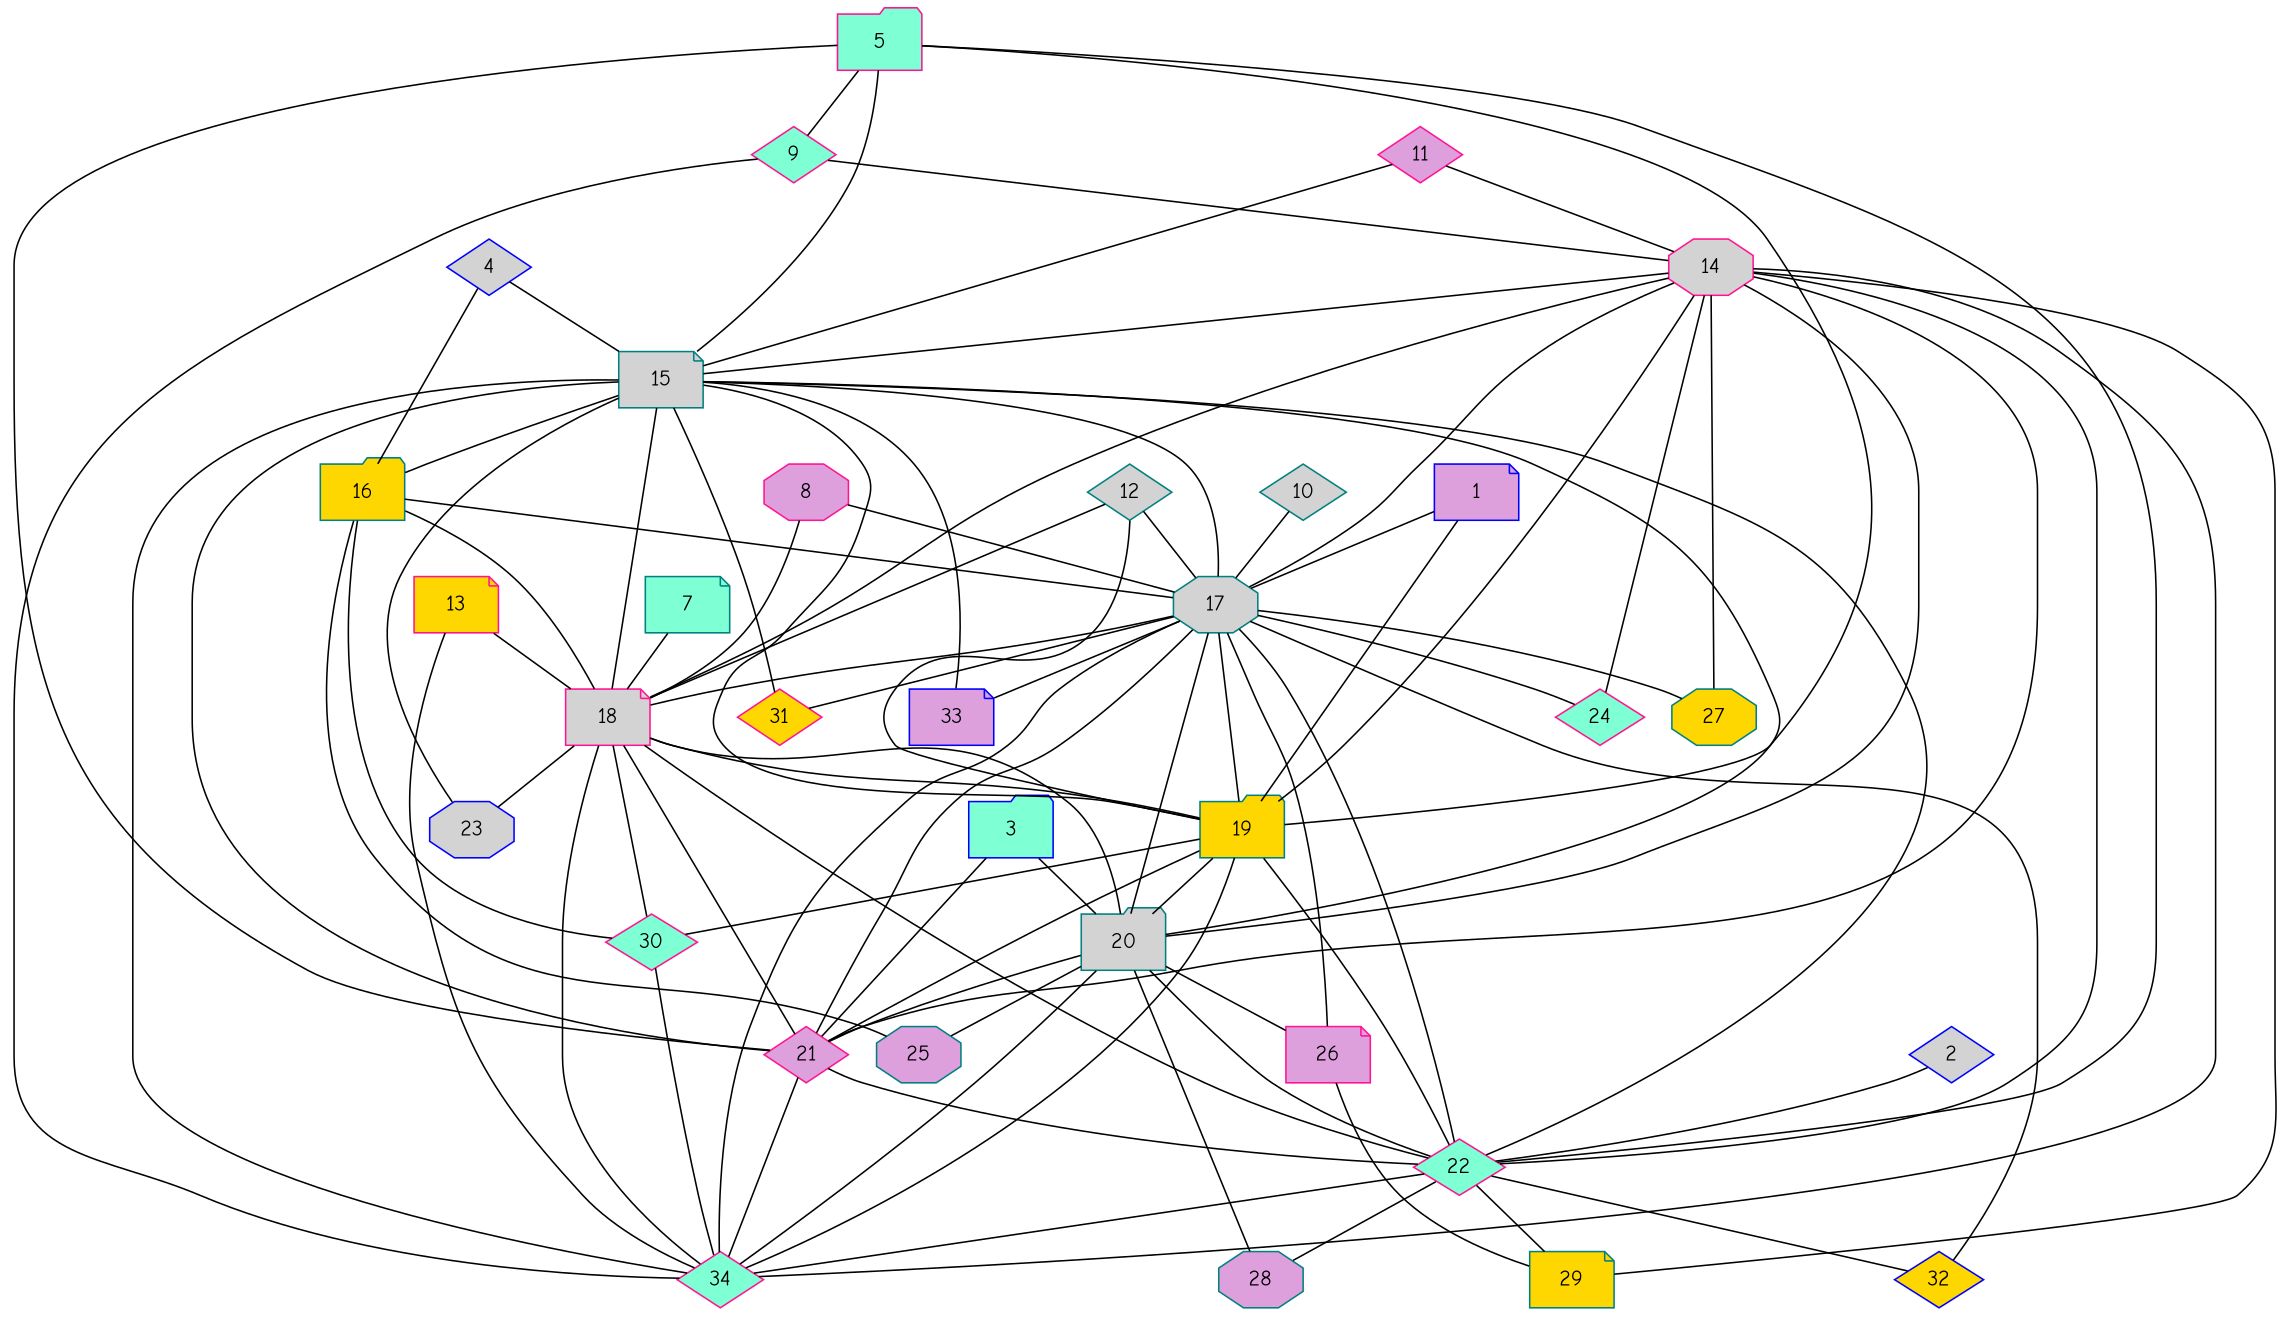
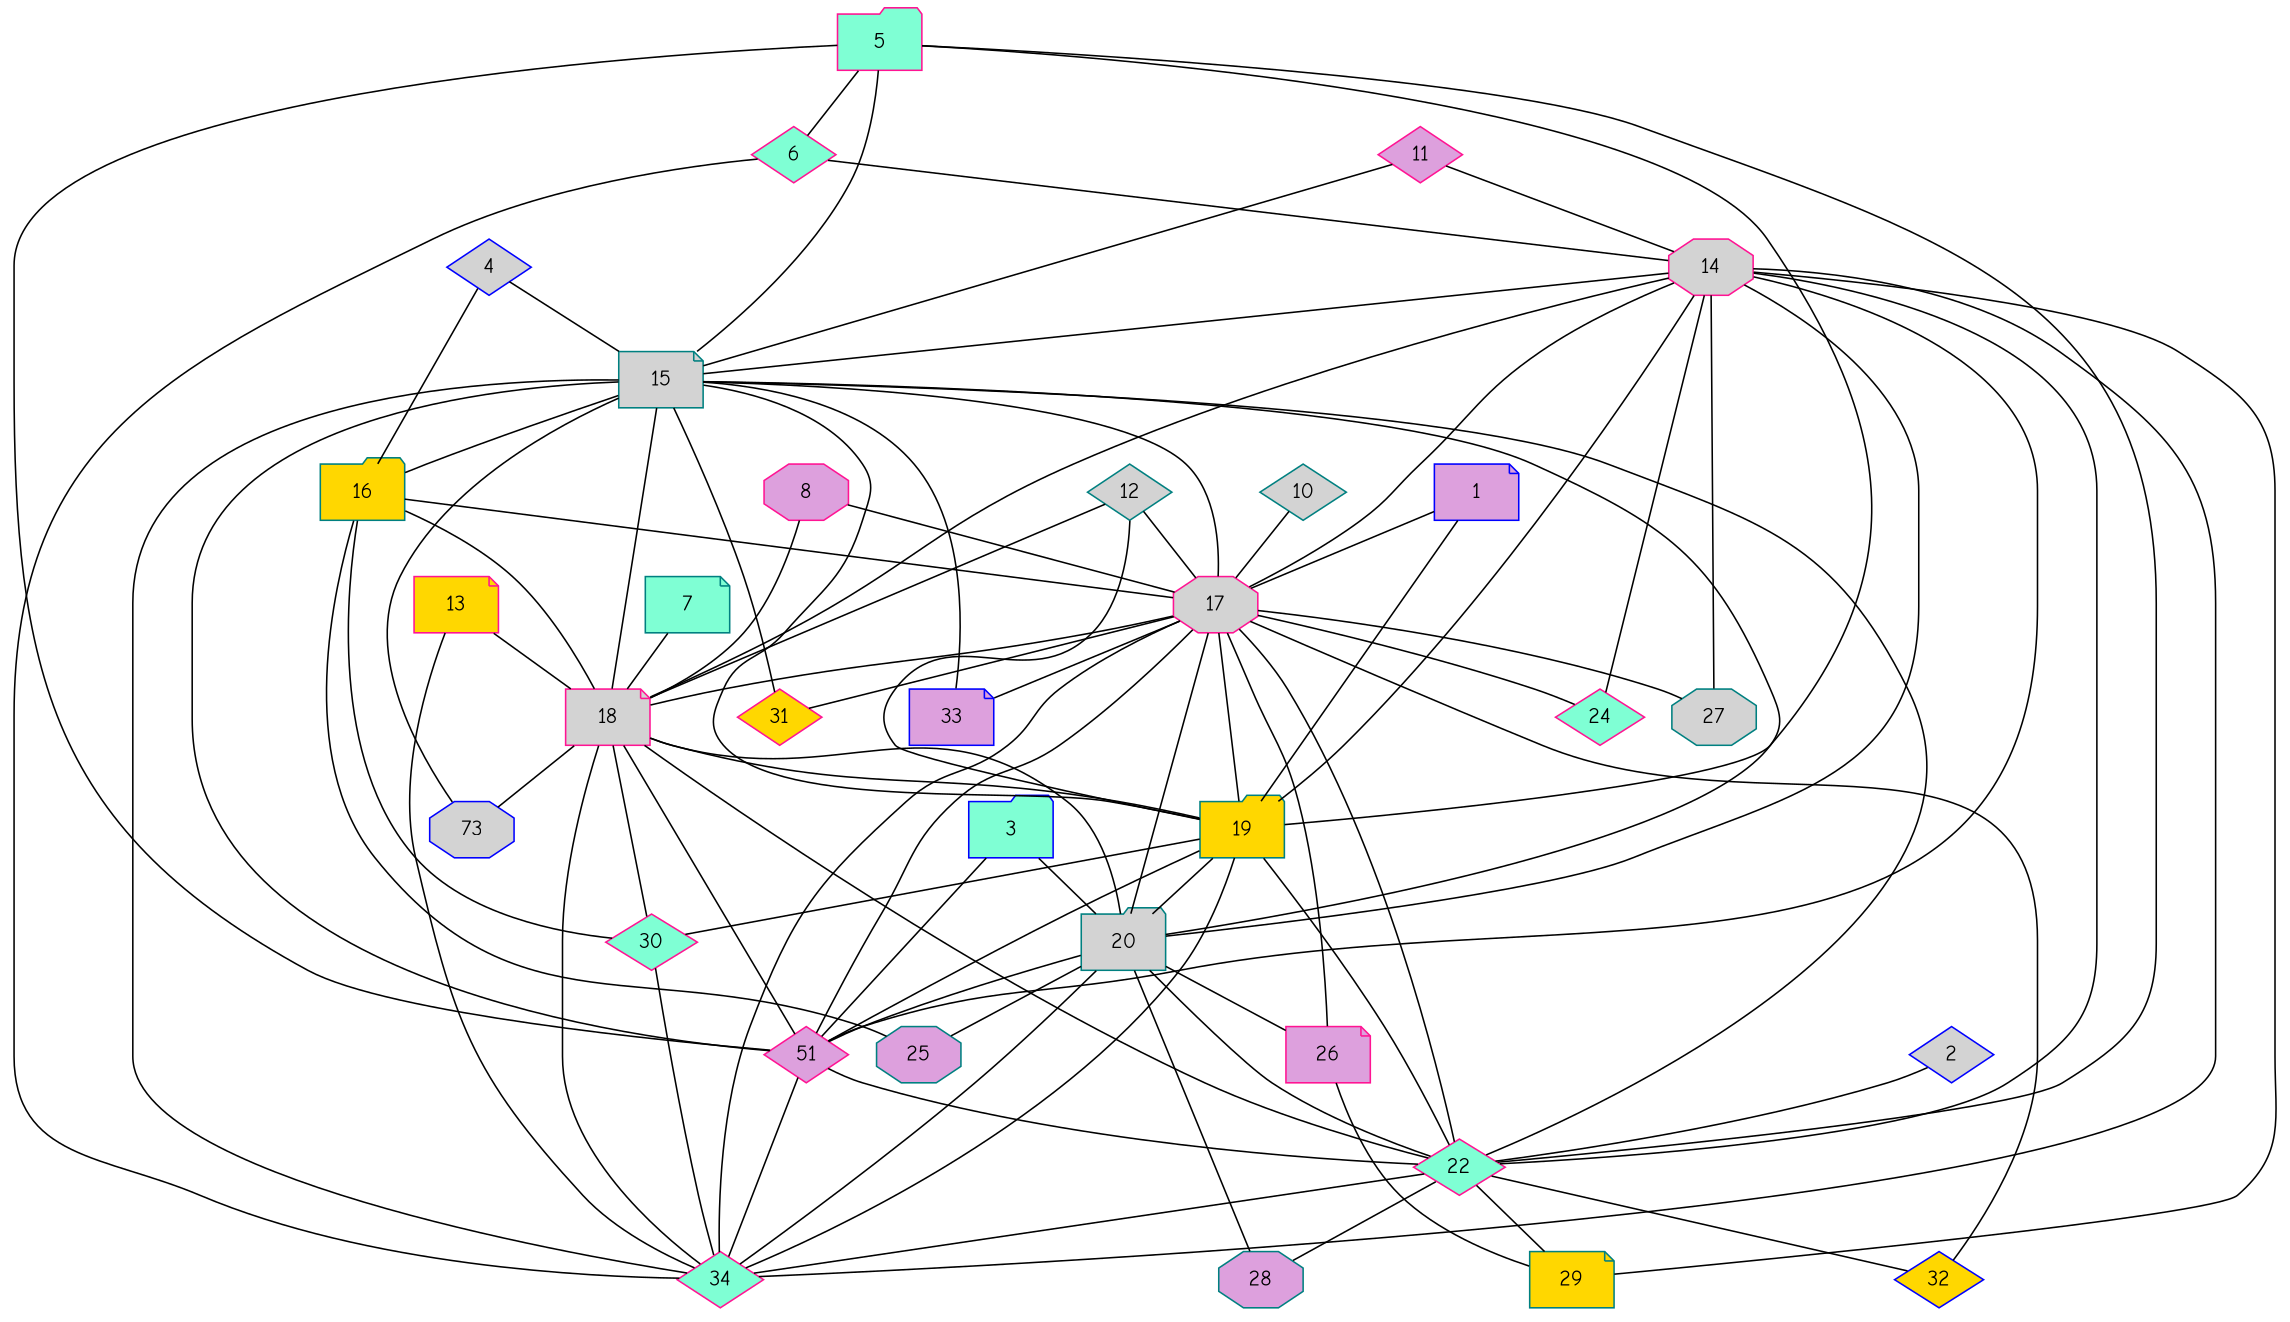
(794, 155) -> (794, 155)
(1216, 605) -> (1216, 605)
(1714, 717) -> (1714, 717)
(472, 830) -> (472, 830)
(806, 1055) -> (806, 1055)
